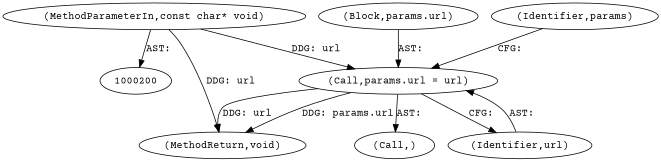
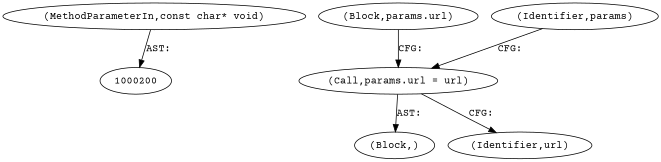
(274, 48) -> none
(414, 49) -> (414, 49)
(500, 107) -> none
(223, 145) -> none
(395, 145) -> (395, 145)
